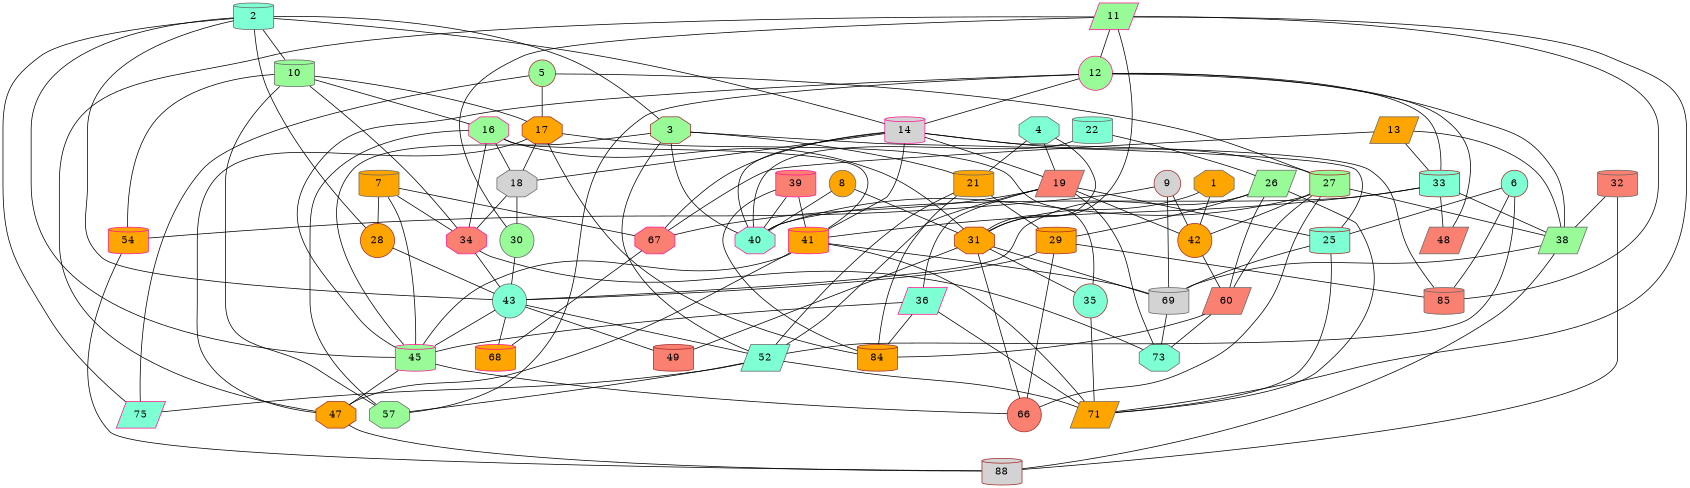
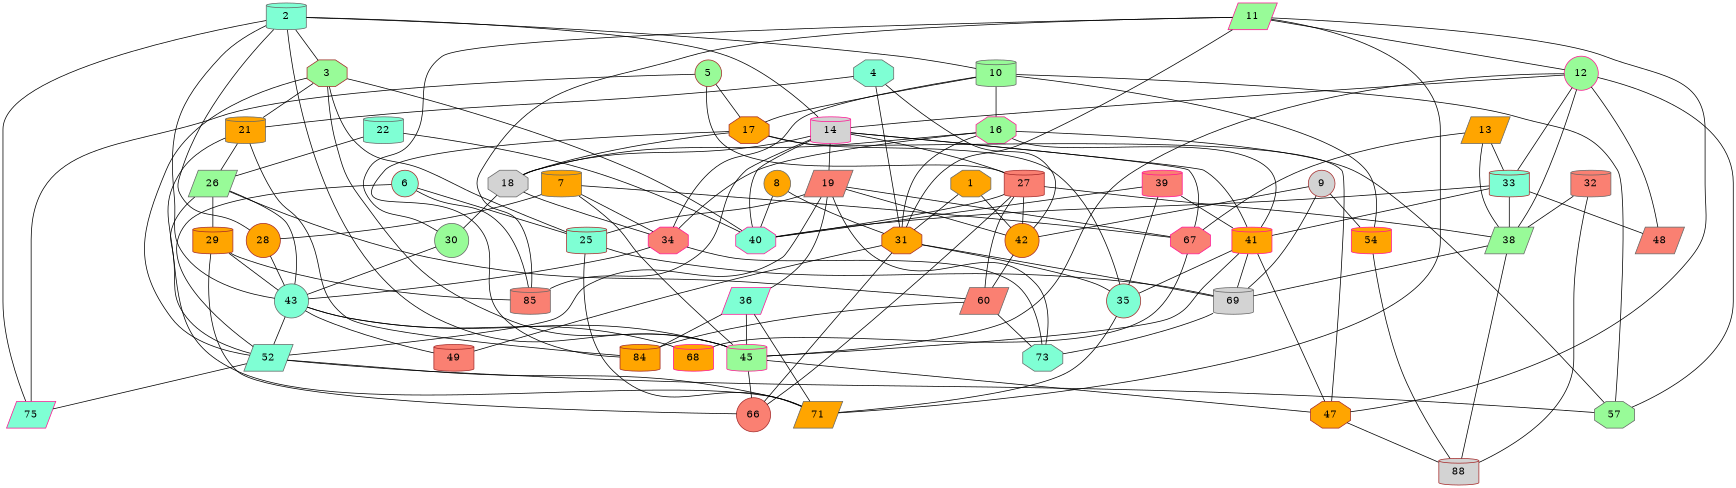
(1049, 157) -> (1032, 155)
(1330, 184) -> (1024, 184)
(1015, 212) -> (229, 157)
(757, 294) -> (1143, 241)
(973, 296) -> (1188, 271)
